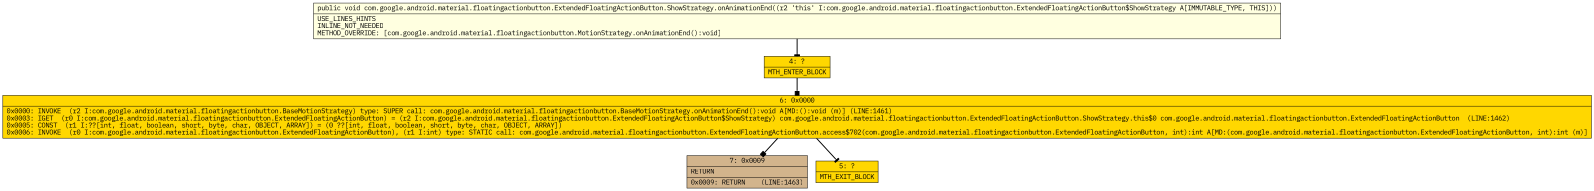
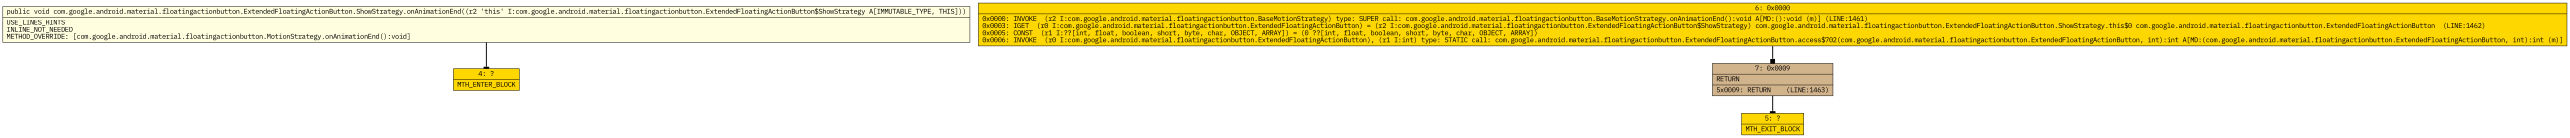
(797, 84) -> none
(826, 149) -> (1773, 103)
(747, 182) -> (1773, 90)
